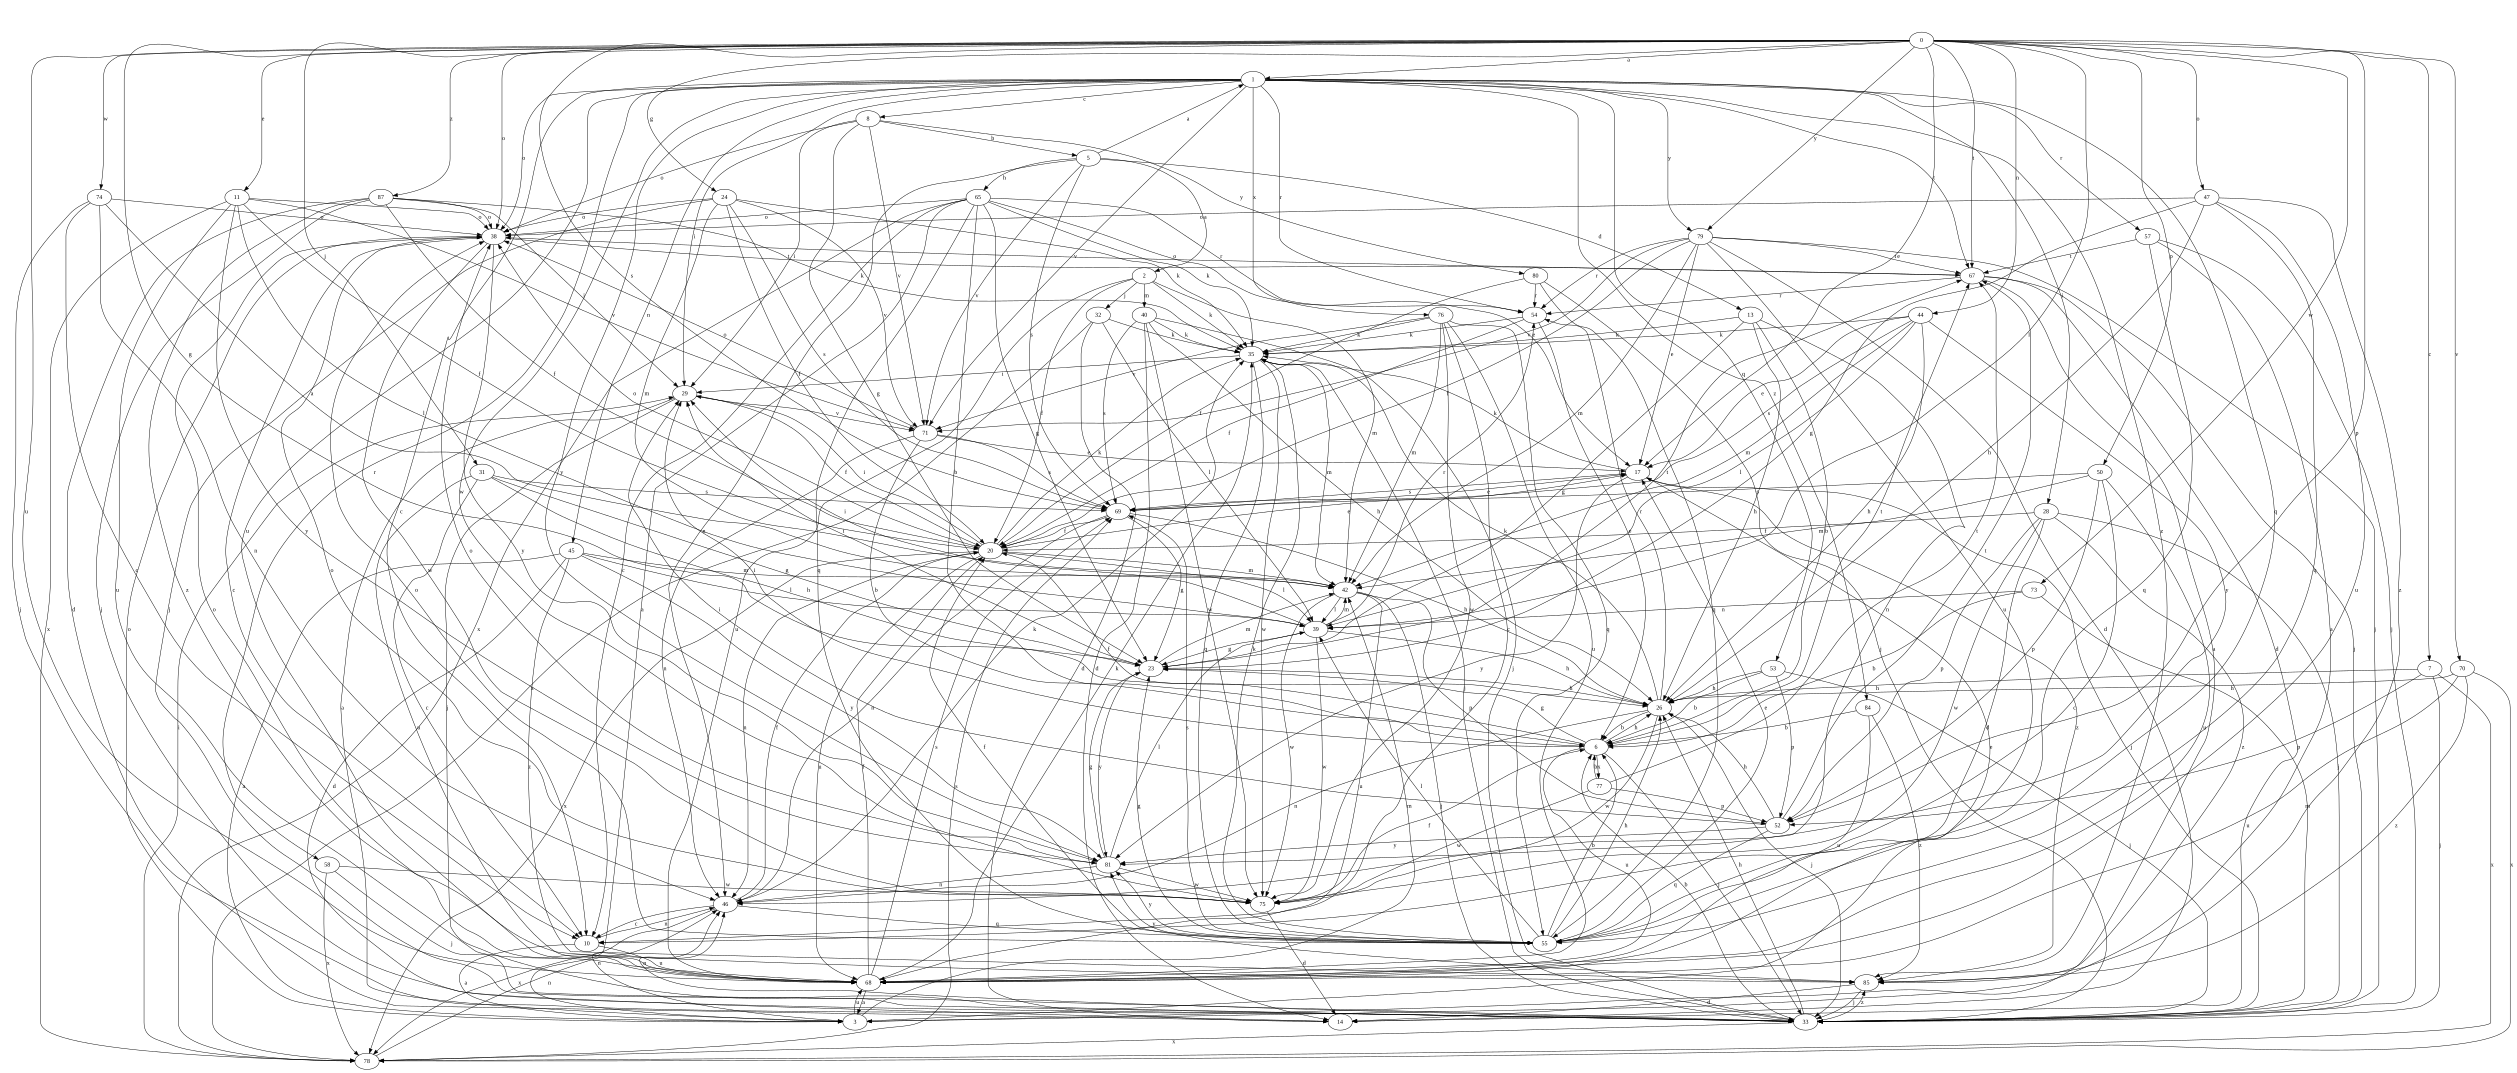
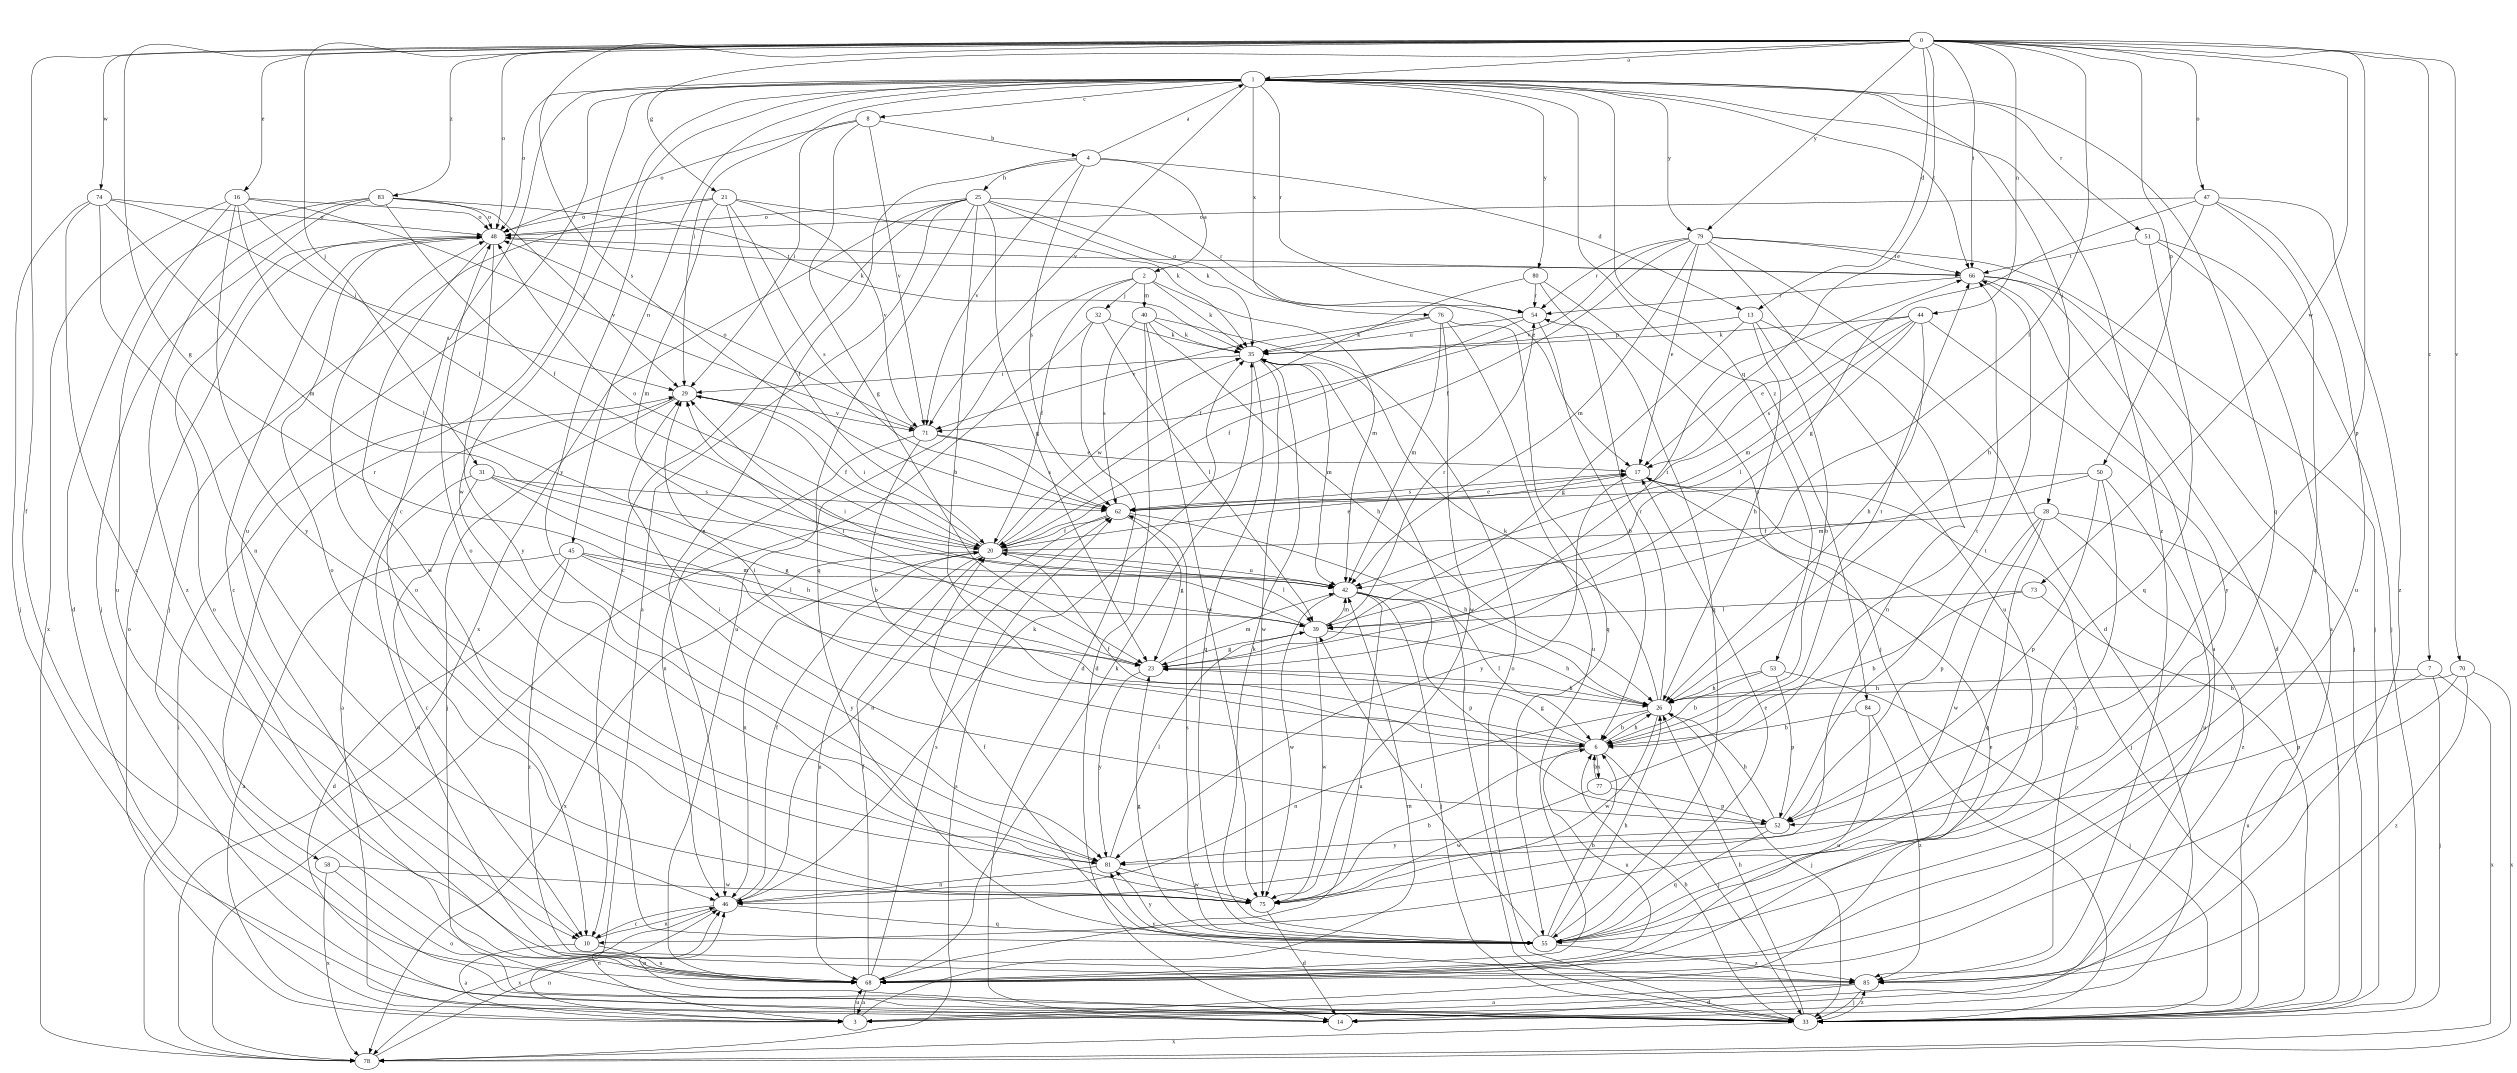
(1088, 158) -> (1088, 158)
(1202, 186) -> (1480, 96)
(237, 197) -> (237, 197)
(381, 197) -> (381, 197)
(725, 197) -> (725, 197)
(978, 197) -> (978, 197)
none -> (1906, 221)
(494, 237) -> (494, 237)
(2148, 237) -> (2148, 237)
(1972, 276) -> (1972, 276)
none -> (385, 309)
(1411, 335) -> (1411, 335)
(1618, 335) -> (1618, 335)
(312, 394) -> (312, 394)
(1454, 394) -> none
(1100, 453) -> (1100, 453)
(26, 512) -> (26, 512)
(1118, 512) -> (1118, 512)
(1630, 531) -> (1630, 531)
(1251, 570) -> (1251, 570)
(1333, 608) -> (1475, 644)
(1723, 610) -> (1723, 610)
(1513, 669) -> (1513, 669)
(1988, 728) -> (1988, 728)
(1090, 757) -> none
(2308, 806) -> (2308, 806)
(1429, 826) -> (1429, 826)
(1323, 901) -> none
(452, 943) -> (452, 943)
none -> (1718, 961)
none -> (1363, 1004)
